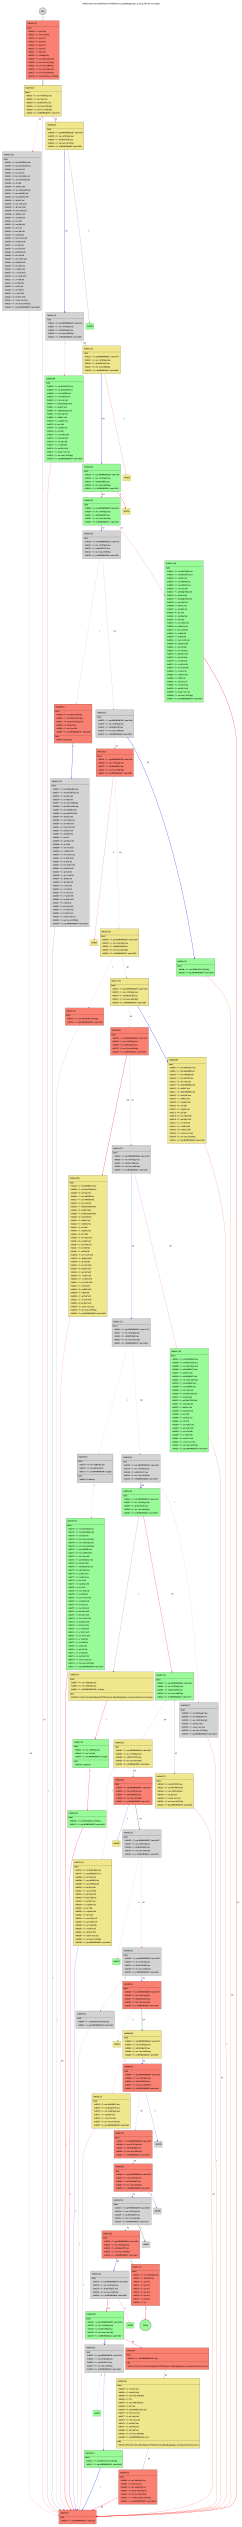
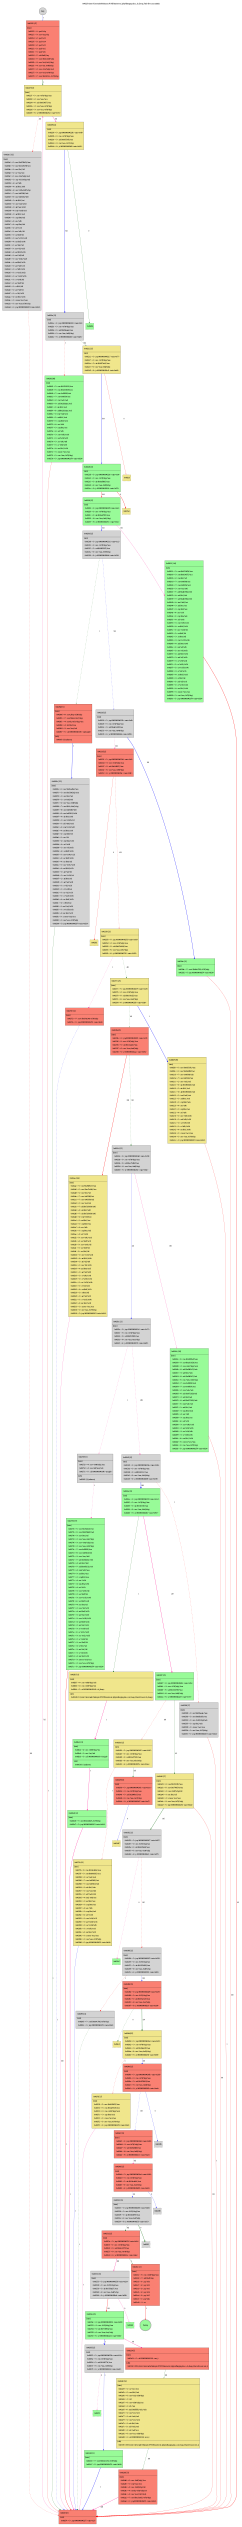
(137, 1817) -> (157, 1818)
(115, 2264) -> (115, 2264)
